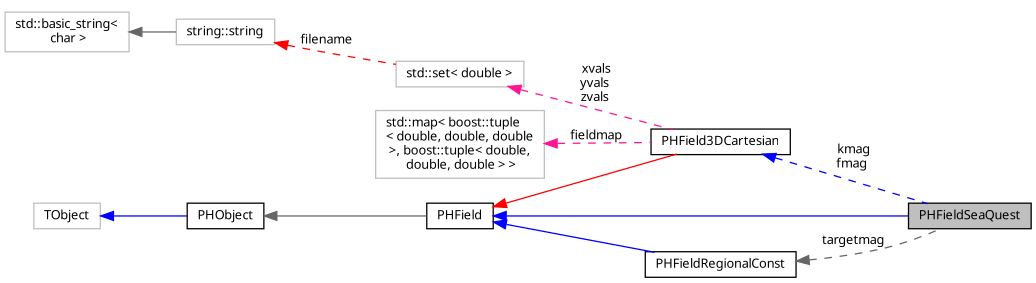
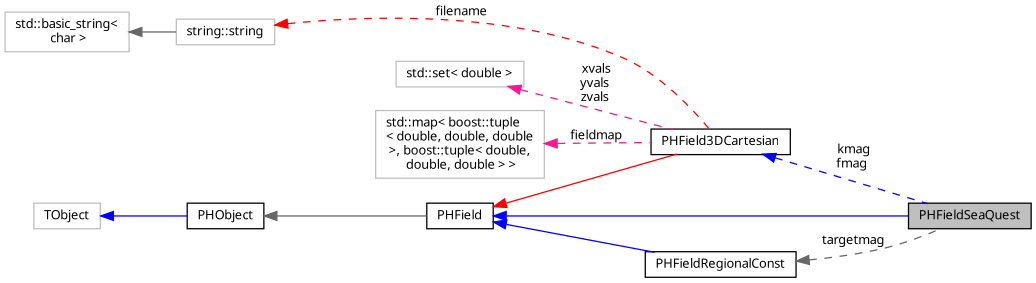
(342, 55) -> (514, 28)
